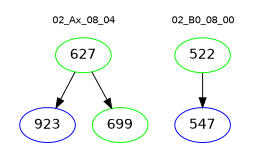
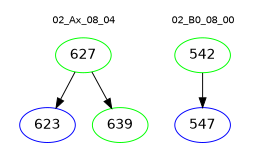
(203, 55) -> (203, 55)
(48, 125) -> (48, 125)
(120, 125) -> (120, 125)
